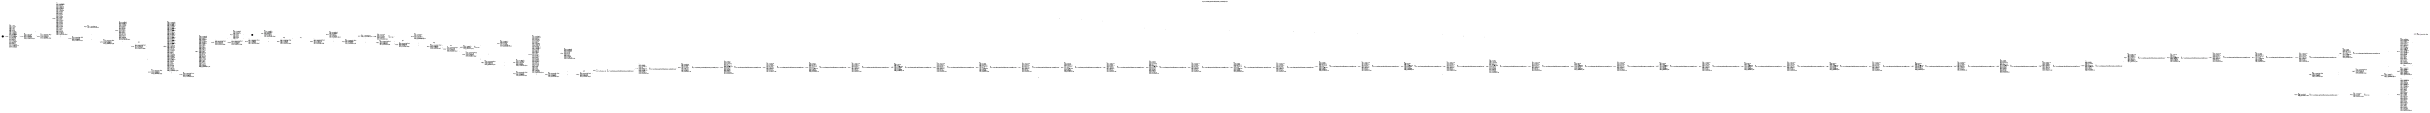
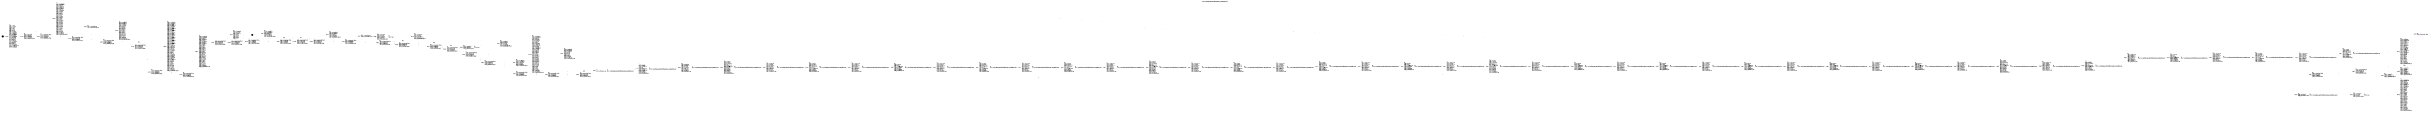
none -> (301, 42)
